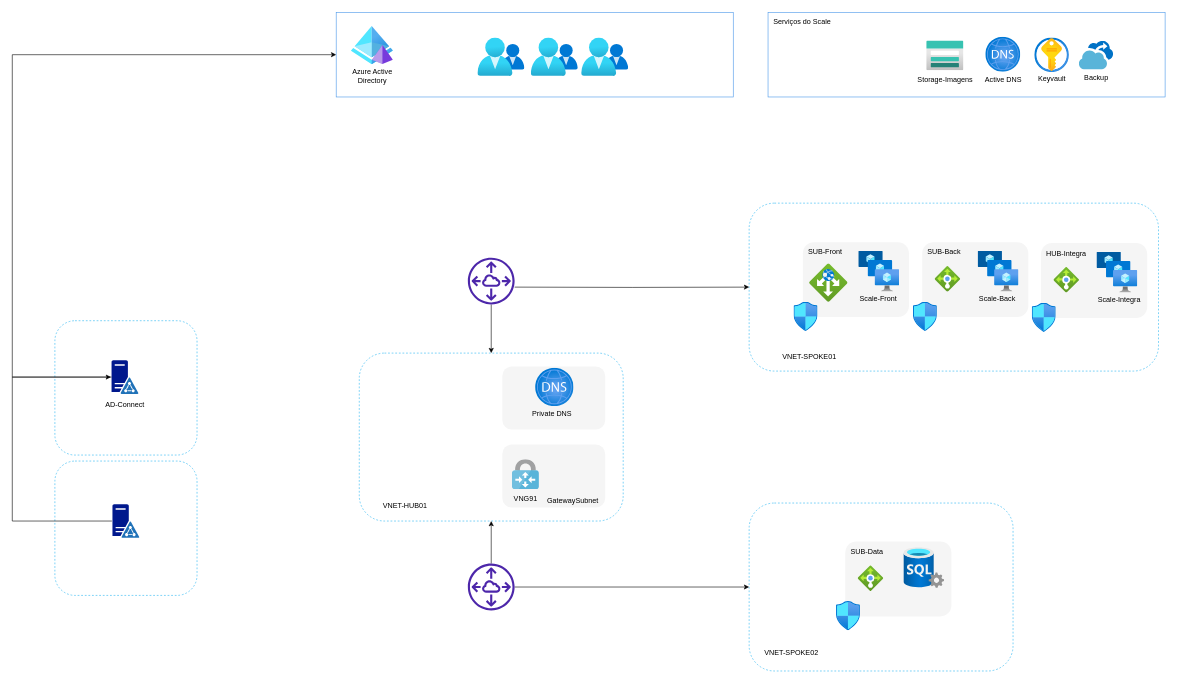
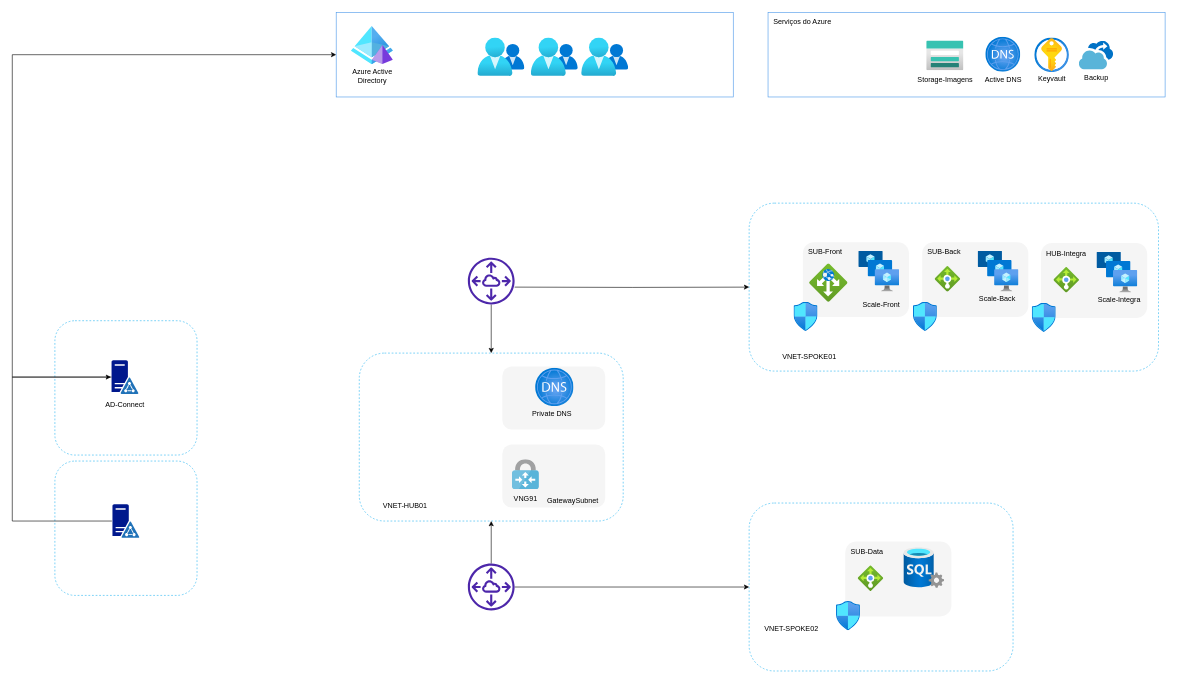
(804, 21) -> (805, 21)
(880, 299) -> (883, 305)
(792, 653) -> (792, 629)
